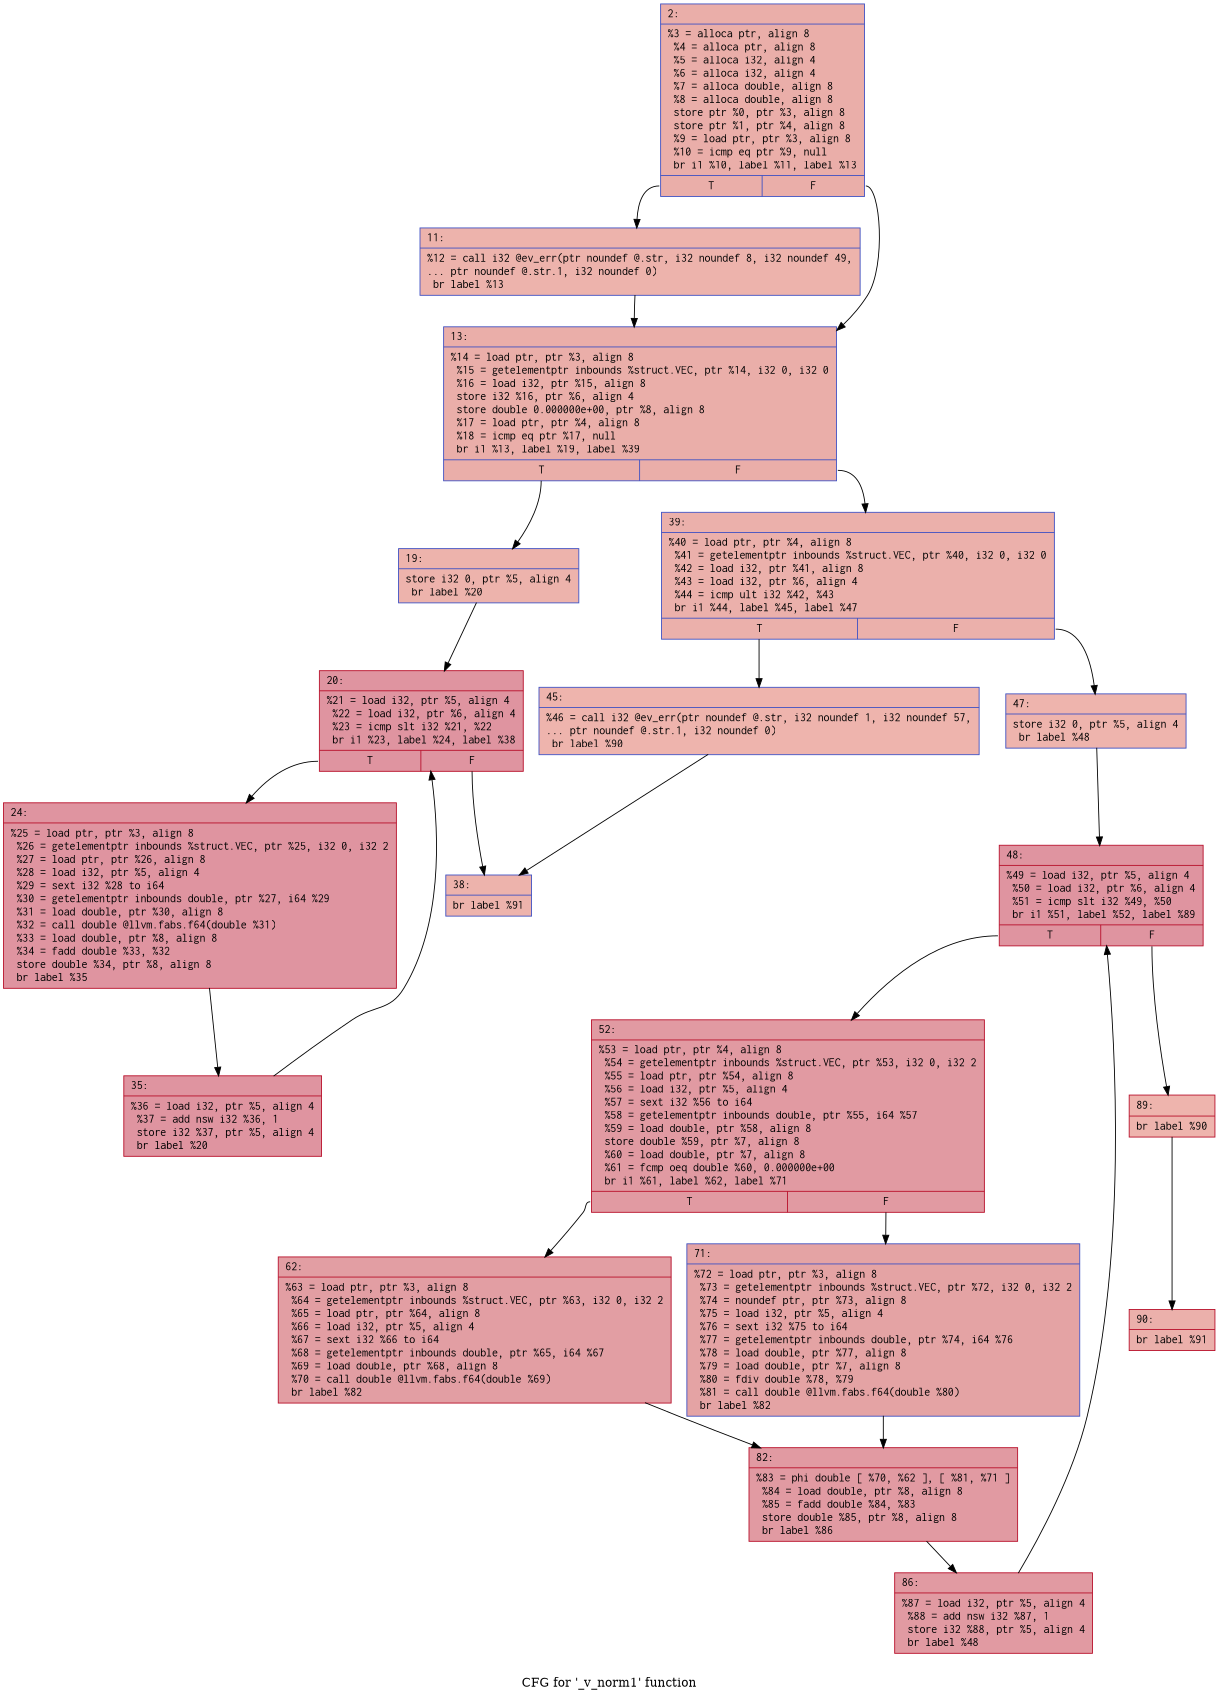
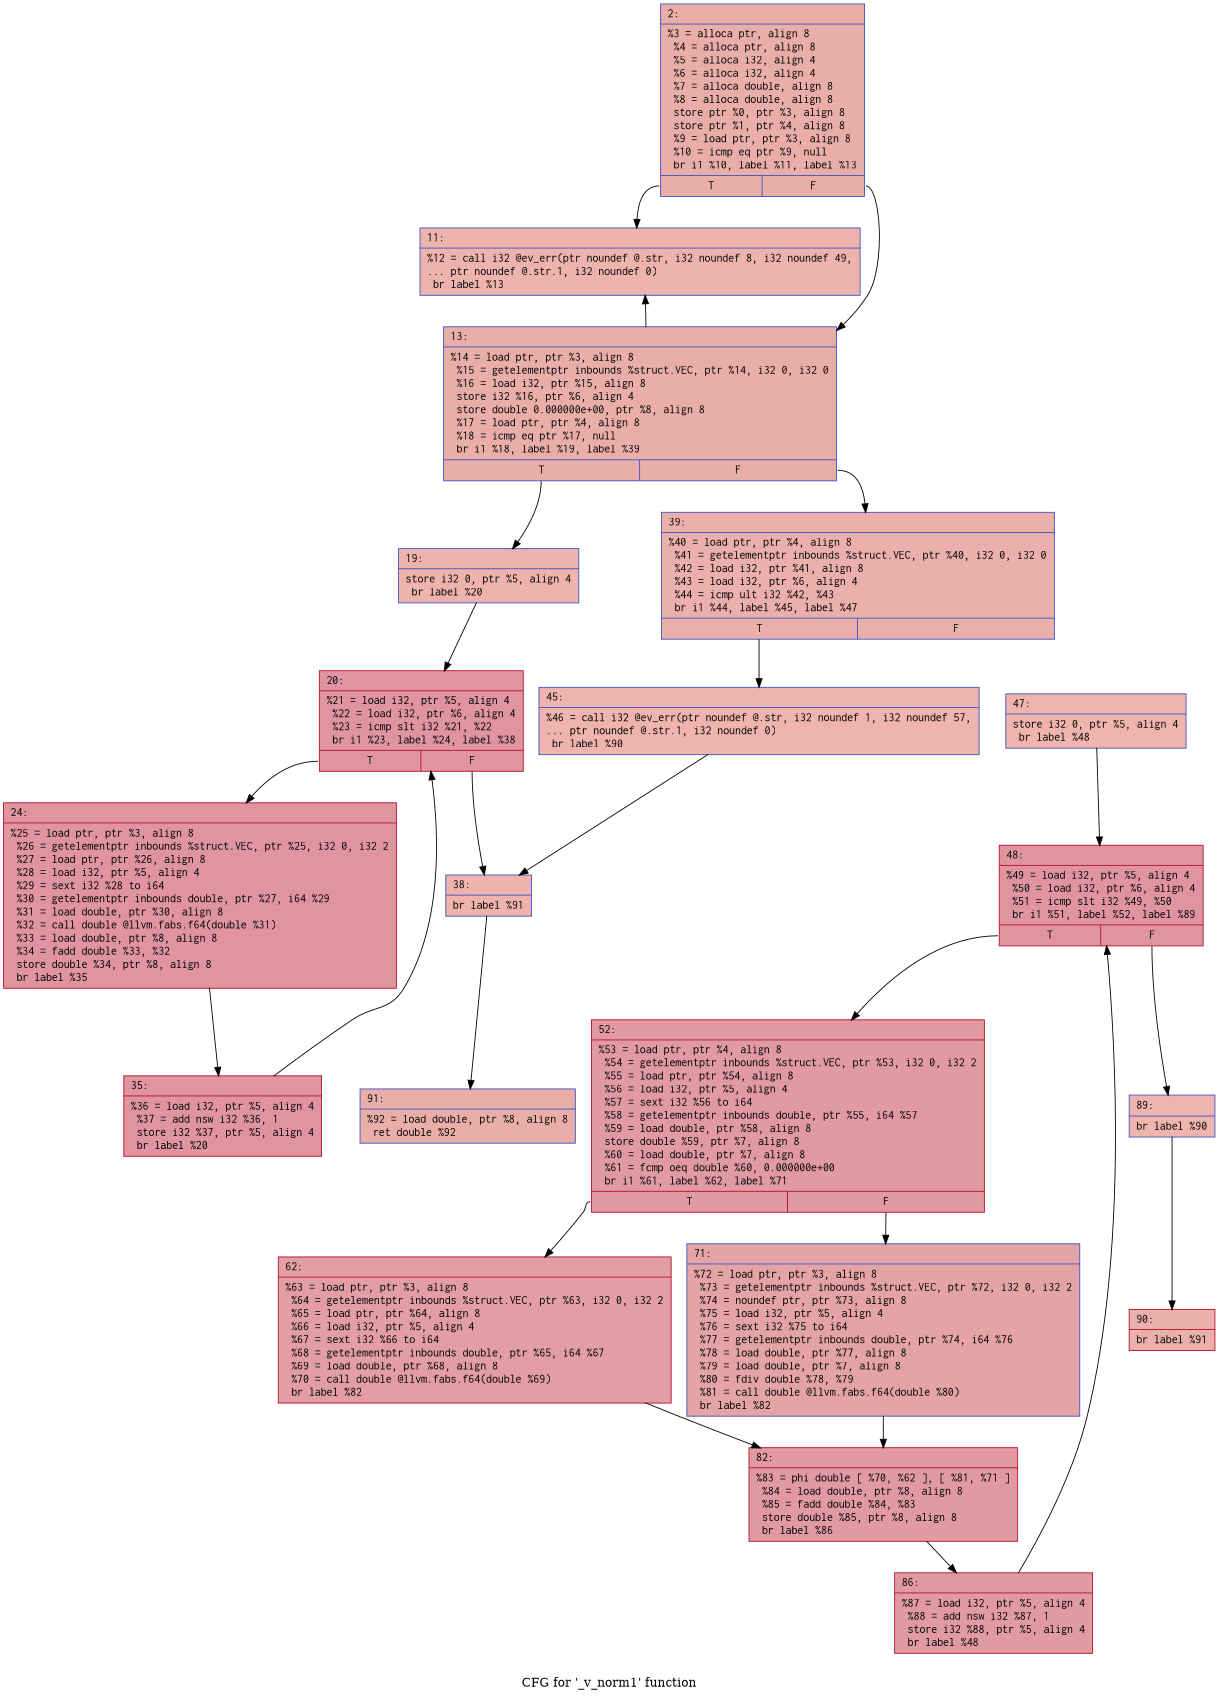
(635, 307) -> (646, 315)
(546, 449) -> (546, 449)
(1084, 650) -> none
none -> (468, 1116)
(1172, 1116) -> (1172, 1116)
